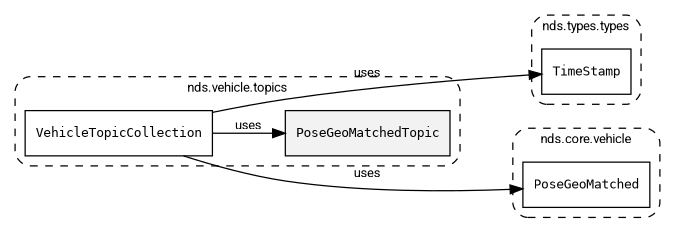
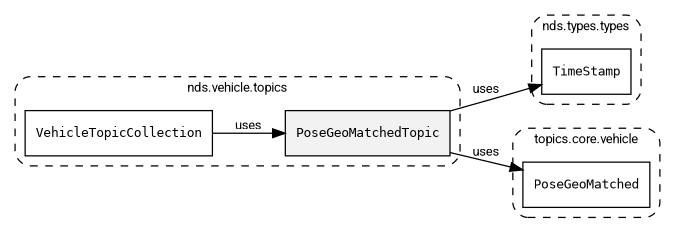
(370, 89) -> (490, 100)
(586, 140) -> (586, 140)
(345, 187) -> (480, 160)
